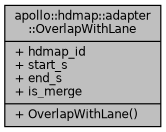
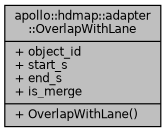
(50, 52) -> (48, 52)
